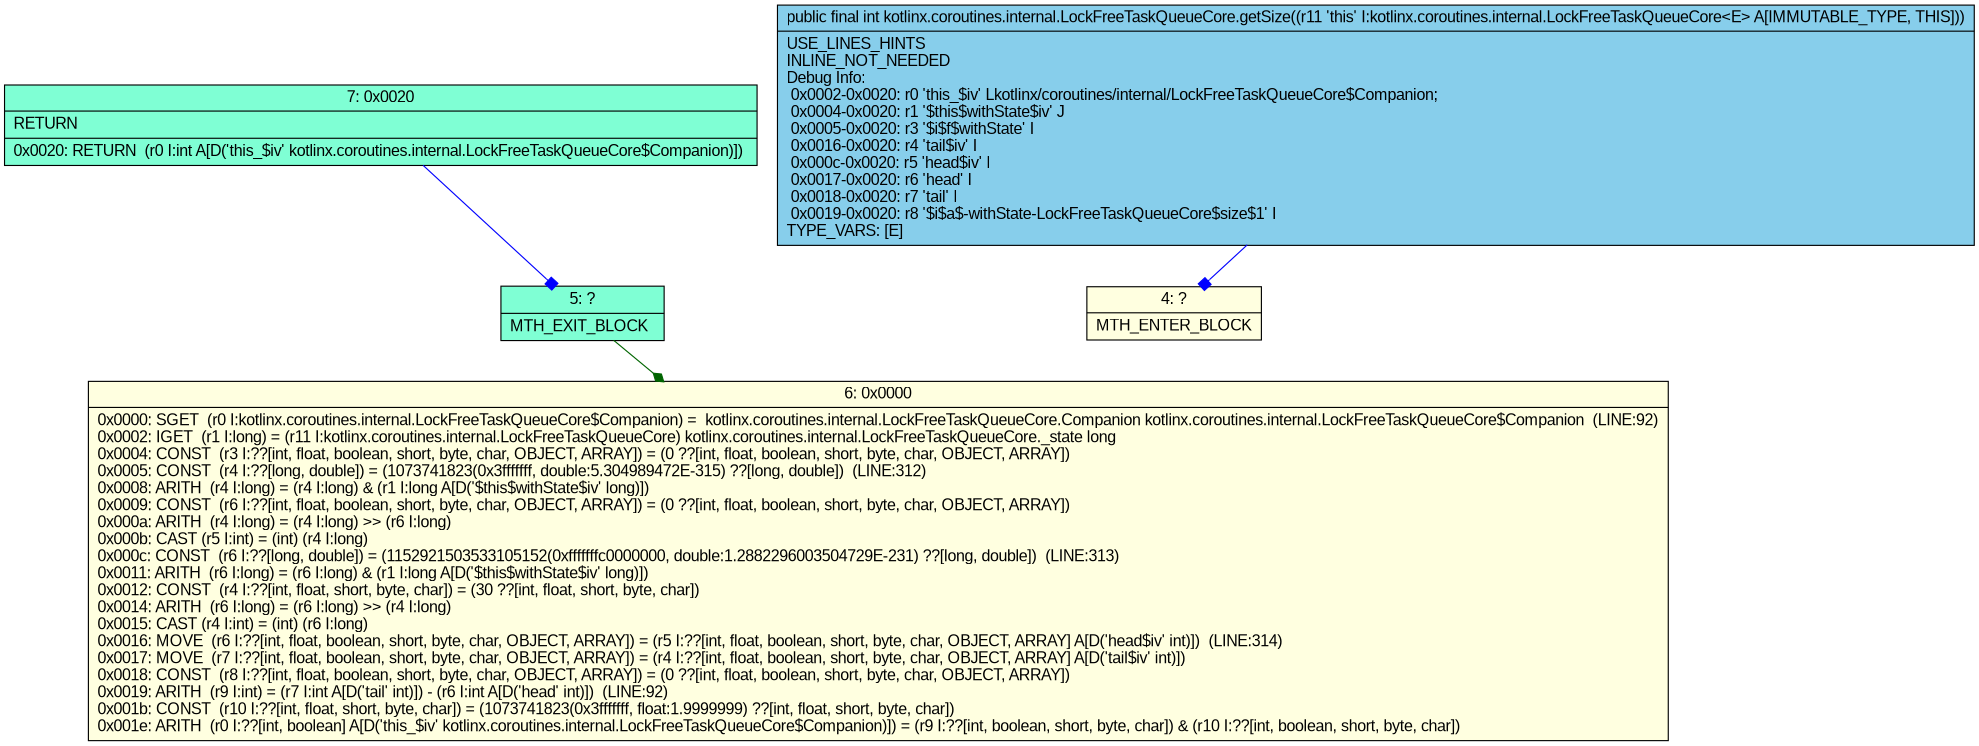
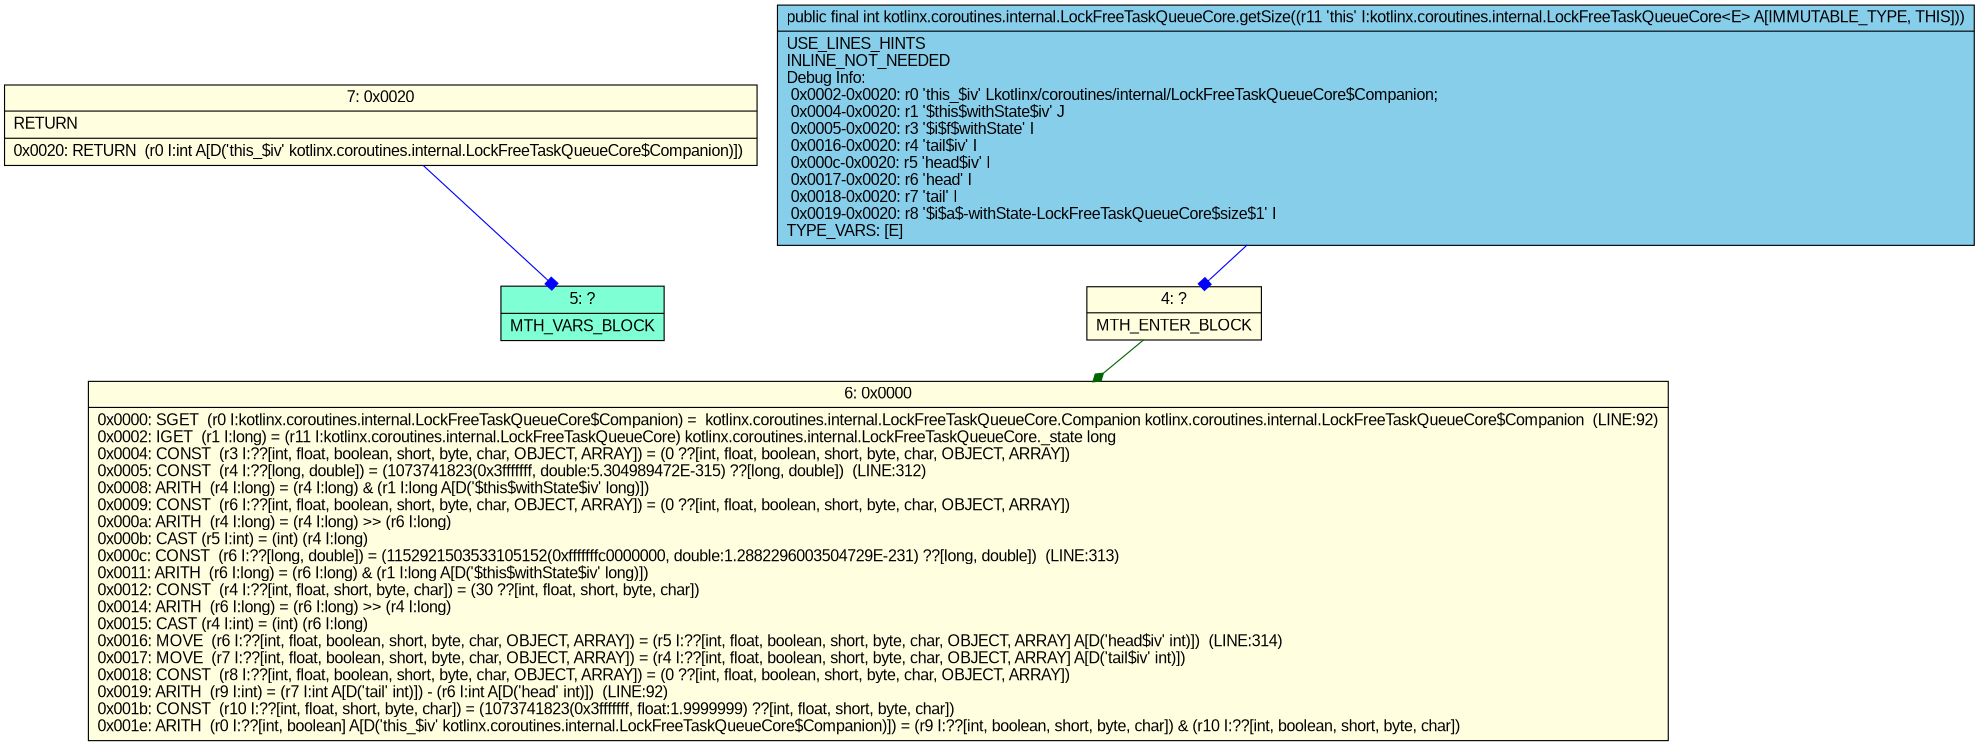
(381, 125) -> (381, 125)
(579, 326) -> (583, 326)
(633, 357) -> (1124, 356)
